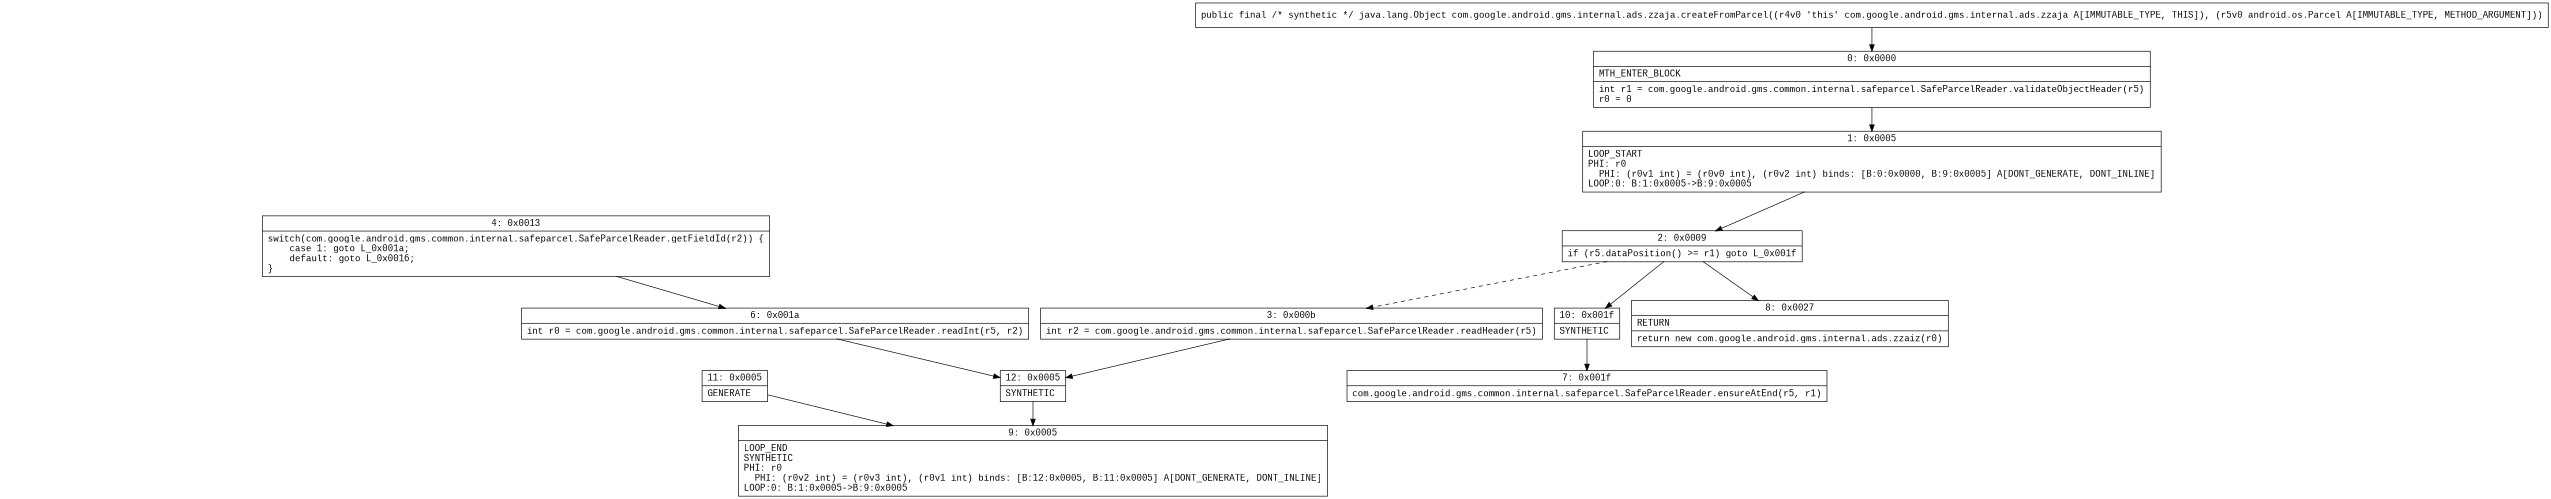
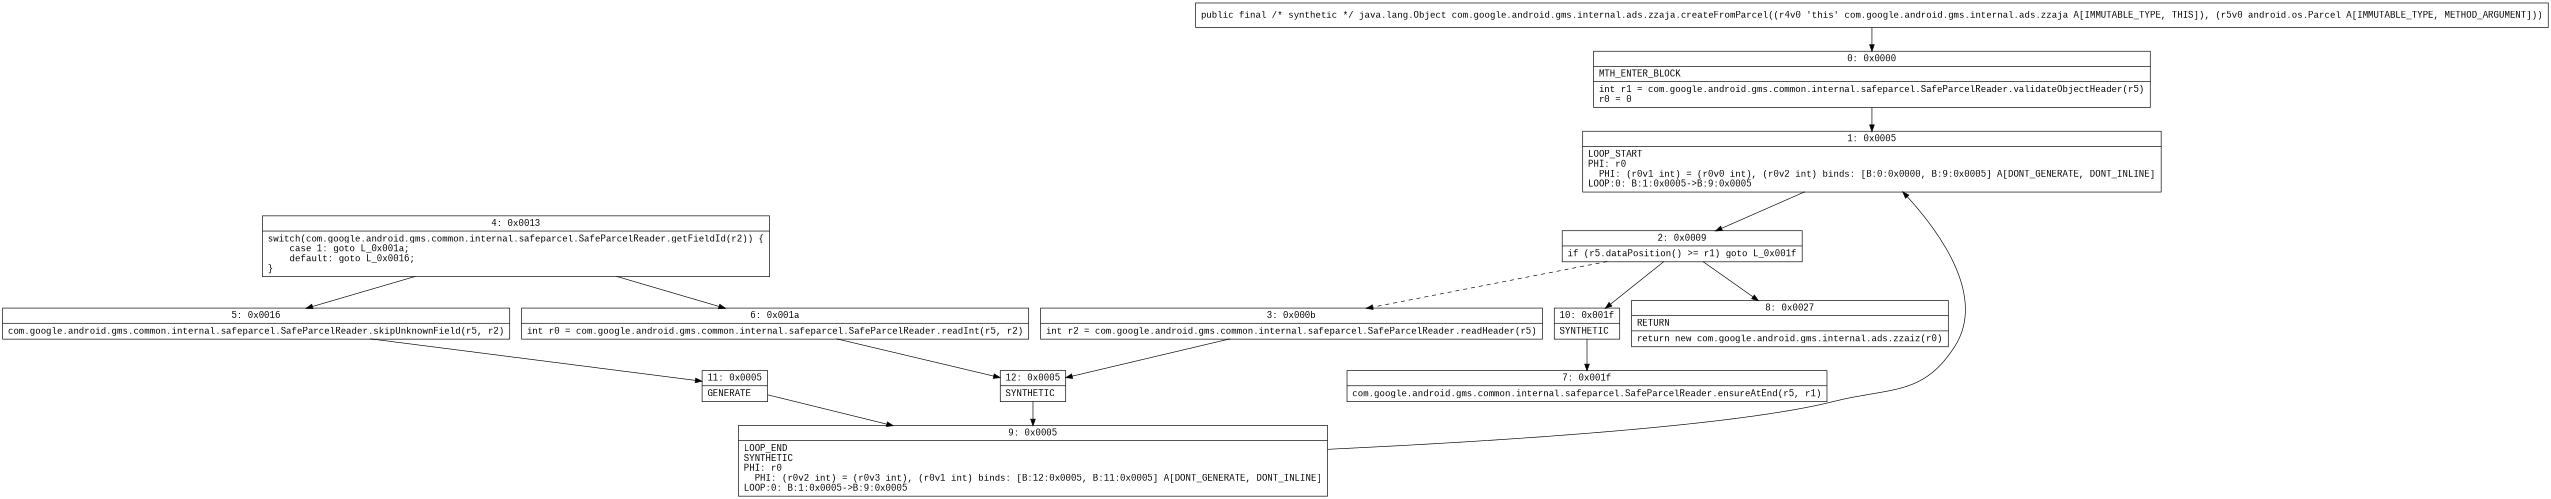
none -> (256, 324)
none -> (1734, 419)
